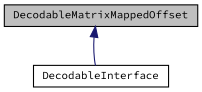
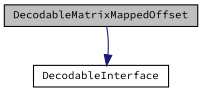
(94, 51) -> (108, 41)
